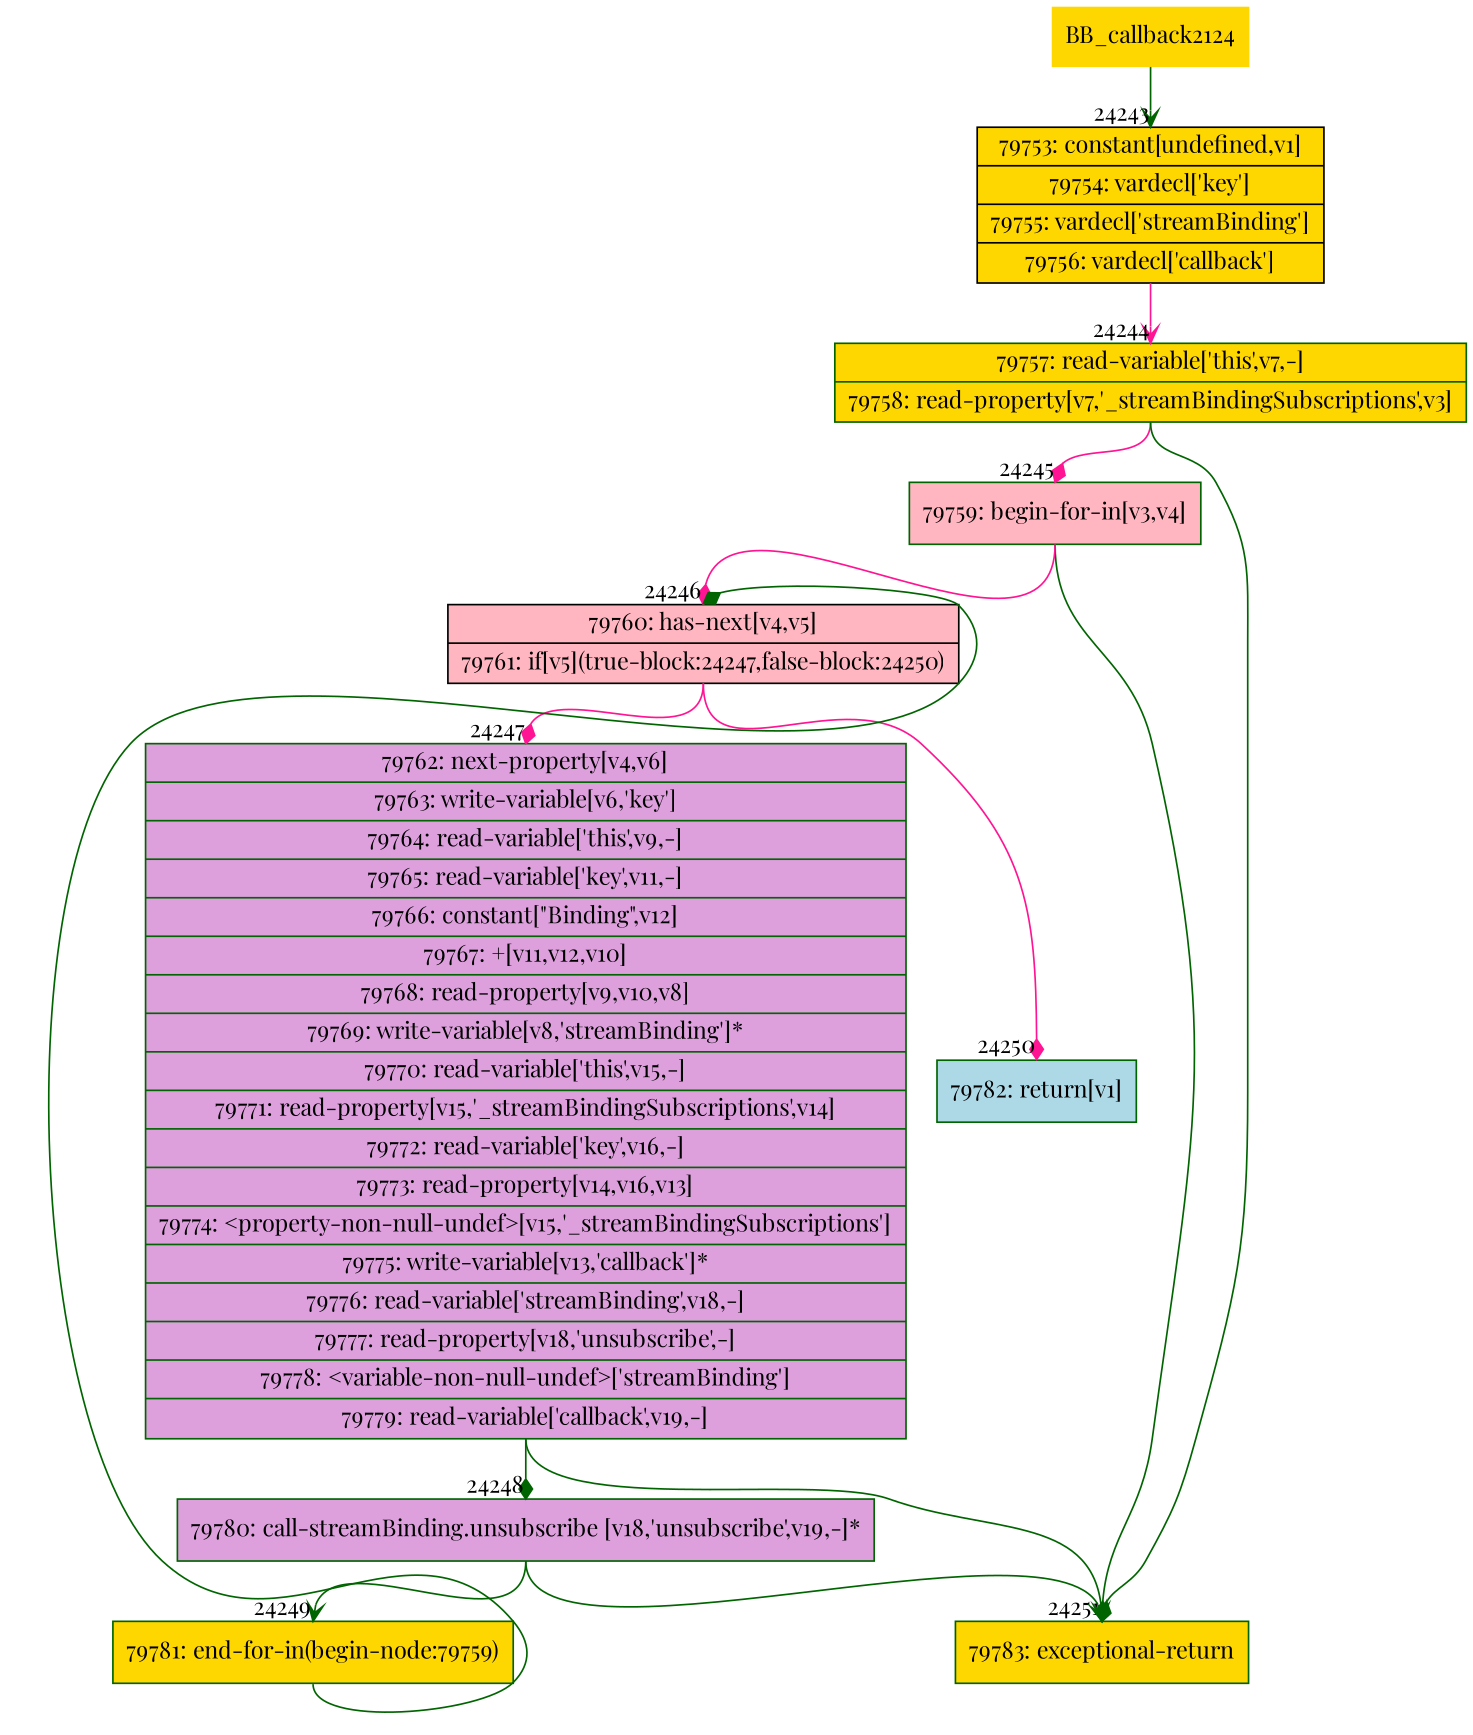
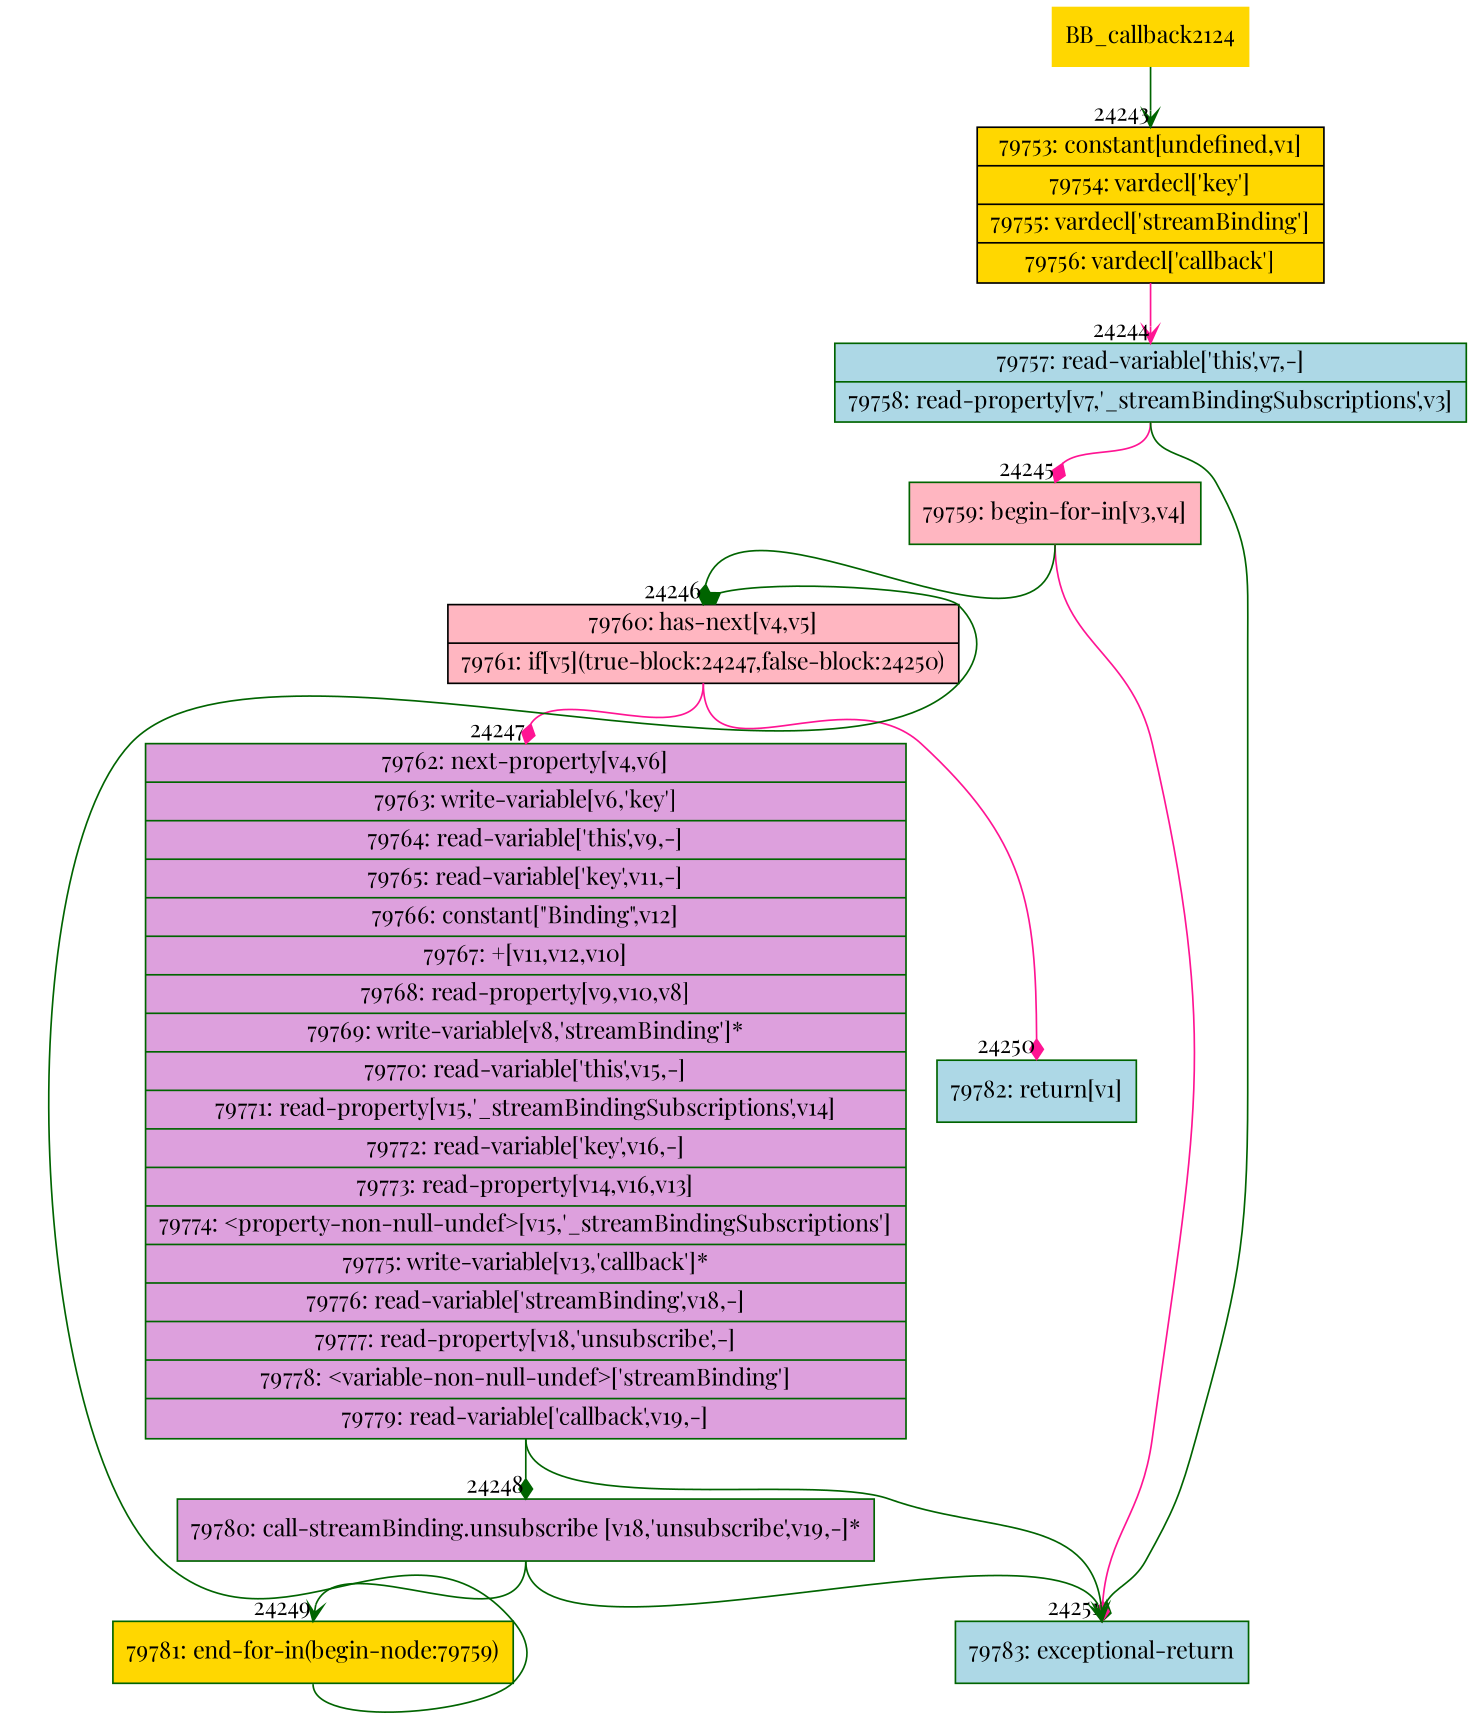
(1151, 383) -> (1151, 383)
(889, 577) -> (889, 577)
(1194, 1063) -> (1194, 1063)
(1102, 1652) -> (1102, 1652)
